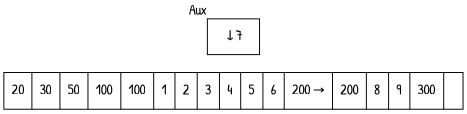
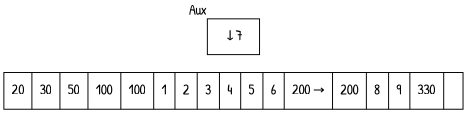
(427, 90) -> (427, 90)
